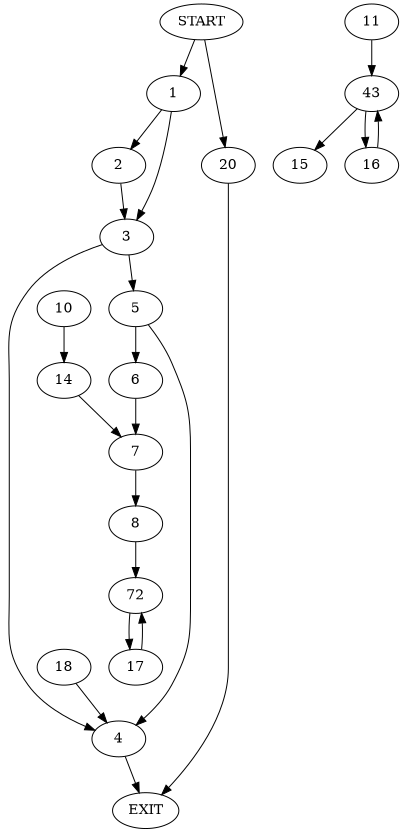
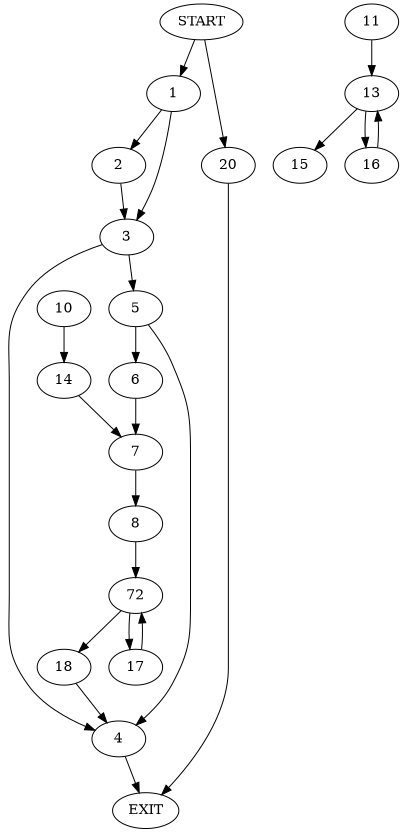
(372, 94) -> (372, 94)
none -> (104, 628)
